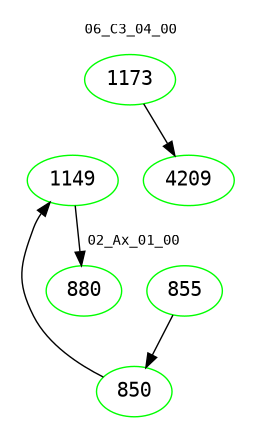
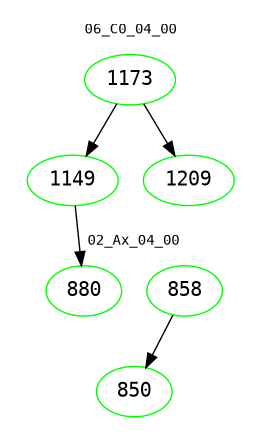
(131, 30) -> (131, 30)
(189, 180) -> (189, 180)
(134, 241) -> (134, 241)
(185, 291) -> (185, 291)
(25, 296) -> (105, 124)
